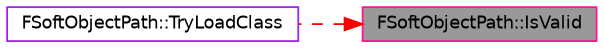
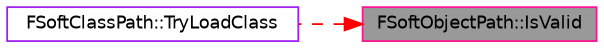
(153, 24) -> (153, 24)
